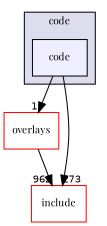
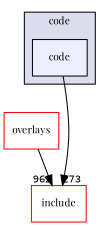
(47, 90) -> none
